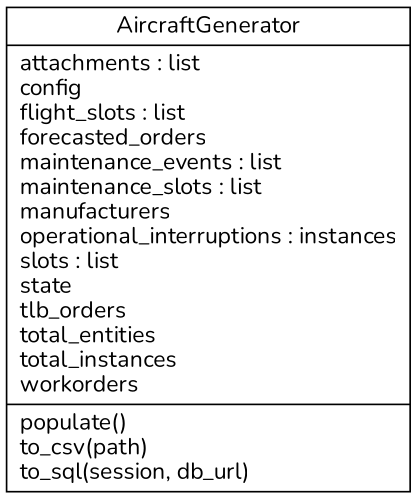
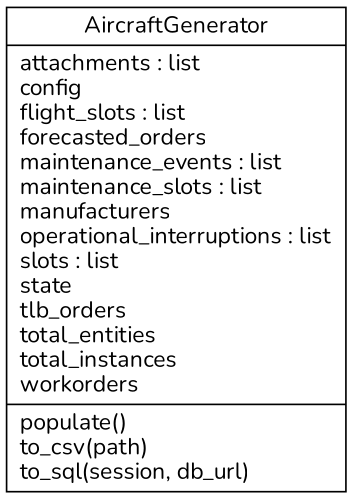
(208, 236) -> (176, 236)
